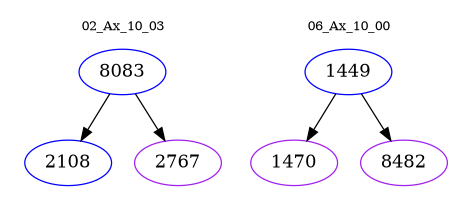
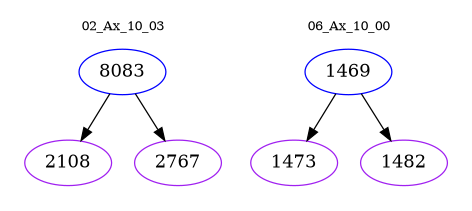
(348, 72) -> (348, 72)
(68, 163) -> (68, 163)
(294, 163) -> (294, 163)
(404, 163) -> (404, 163)
